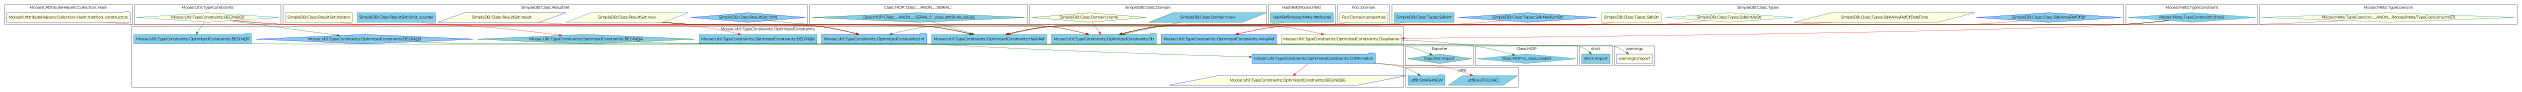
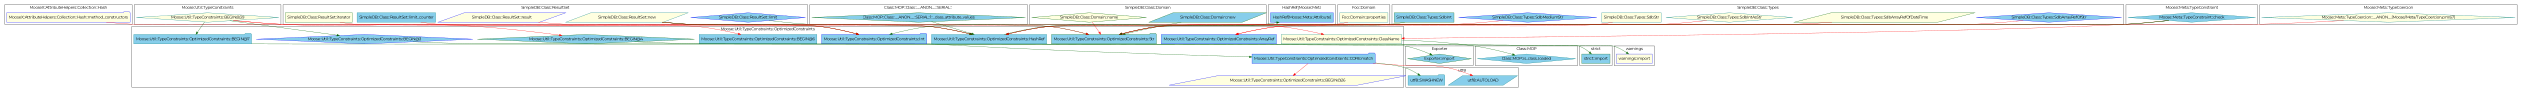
(1302, 17) -> (1302, 17)
(2049, 17) -> (2049, 17)
(1147, 25) -> (1140, 25)
